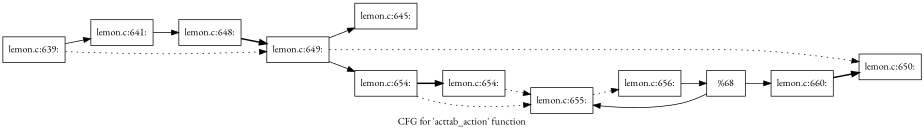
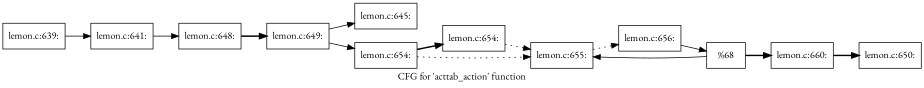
(591, 50) -> none
(162, 54) -> none
(754, 83) -> (754, 55)
